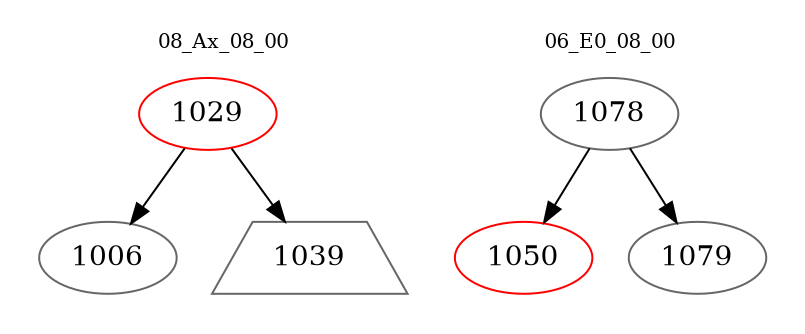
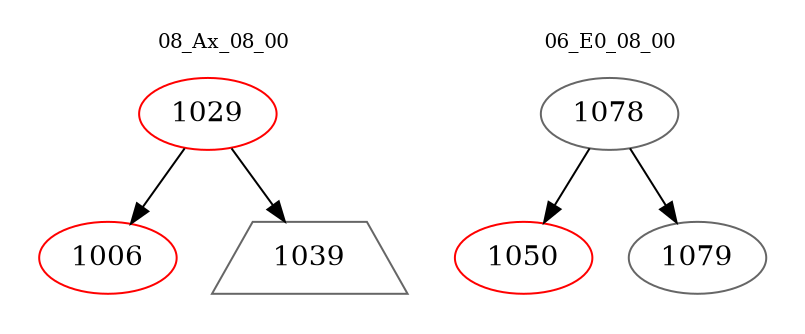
(108, 258) -> (108, 258)
